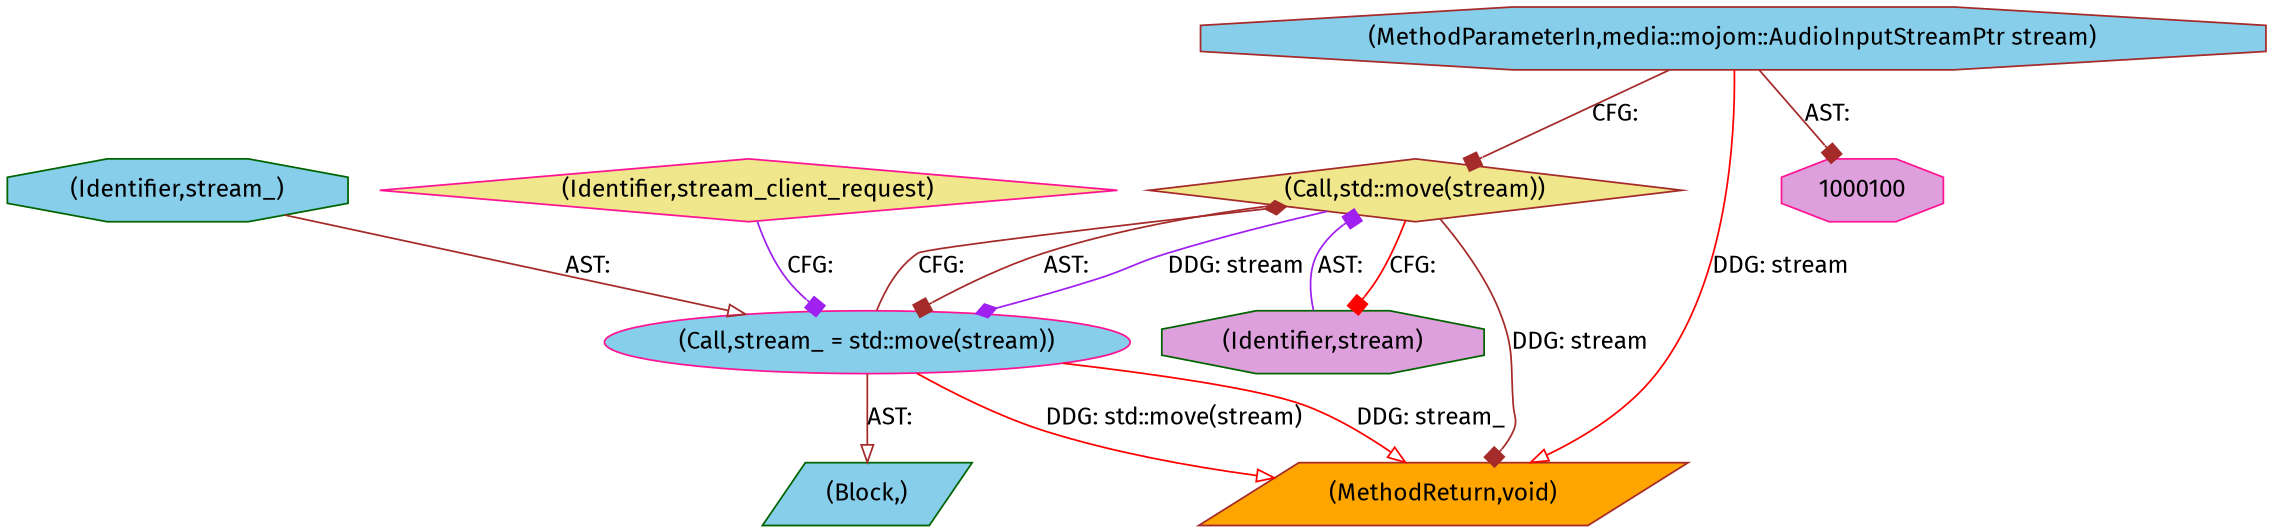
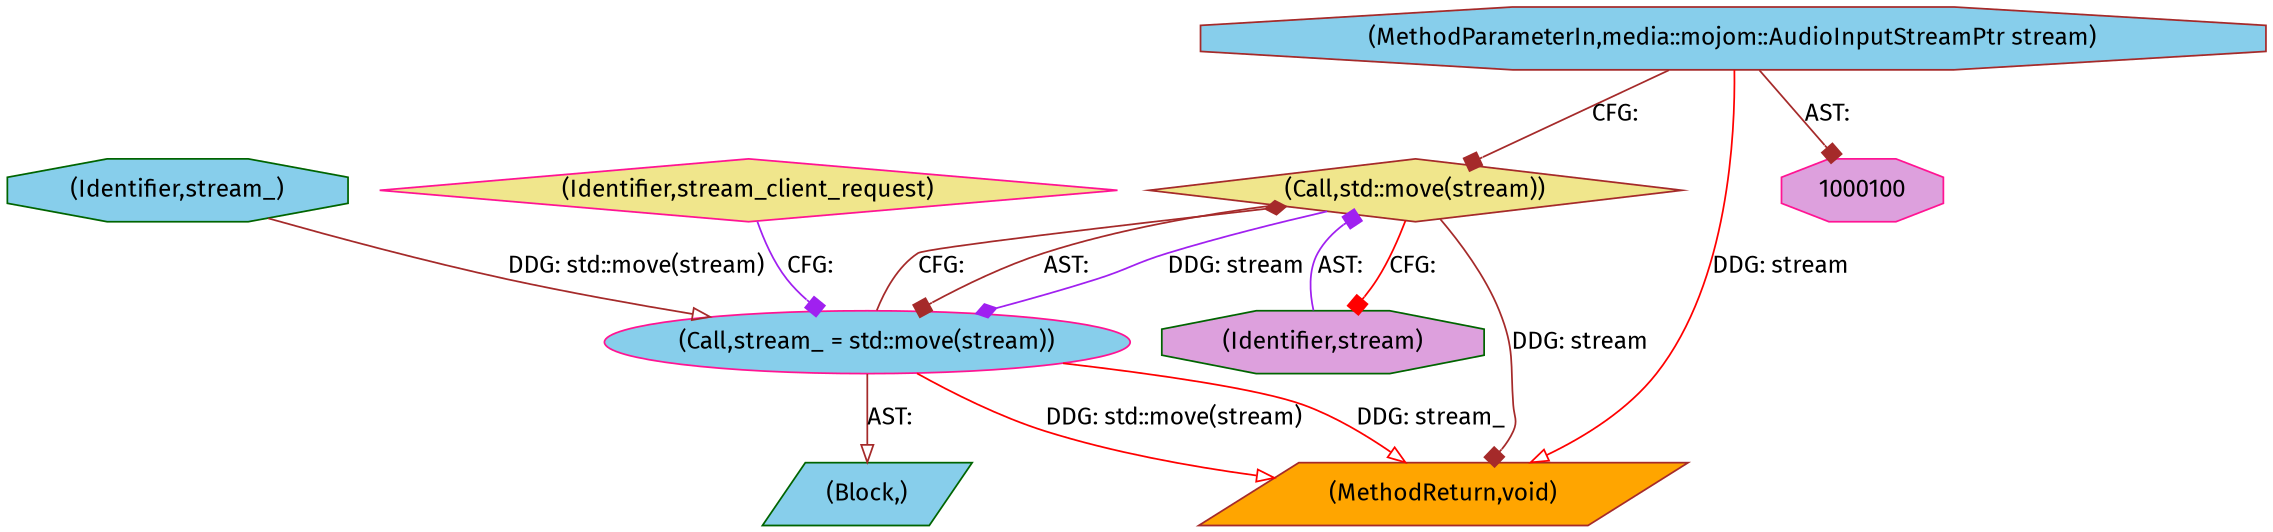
(591, 266) -> (637, 266)
